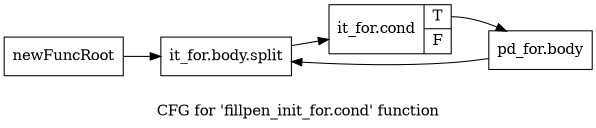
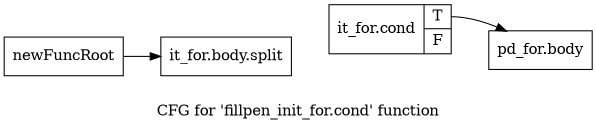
(305, 43) -> none
(395, 65) -> none
